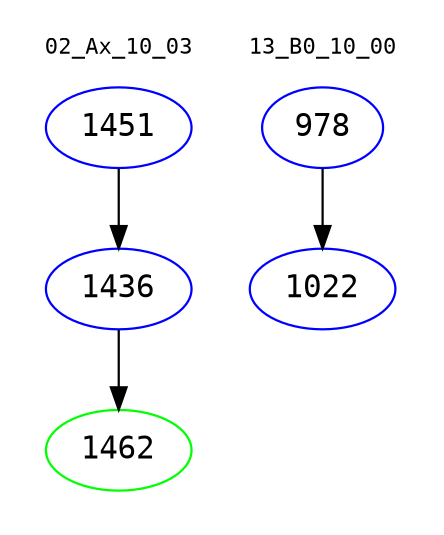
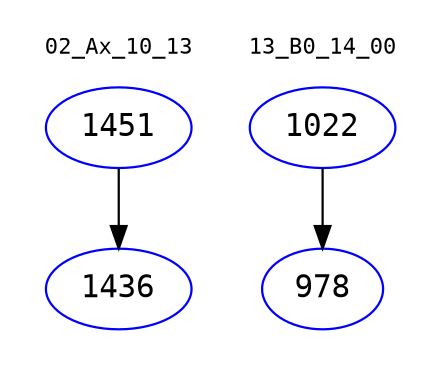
(120, 48) -> (120, 48)
(324, 48) -> (324, 48)
(323, 197) -> (323, 197)
(119, 450) -> none
